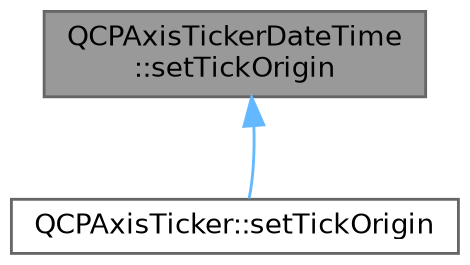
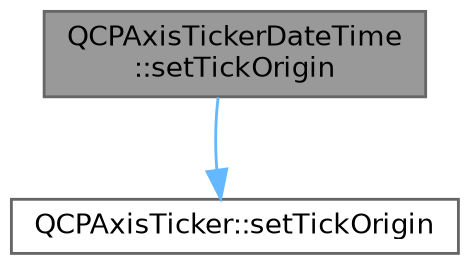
(253, 162) -> (216, 133)
